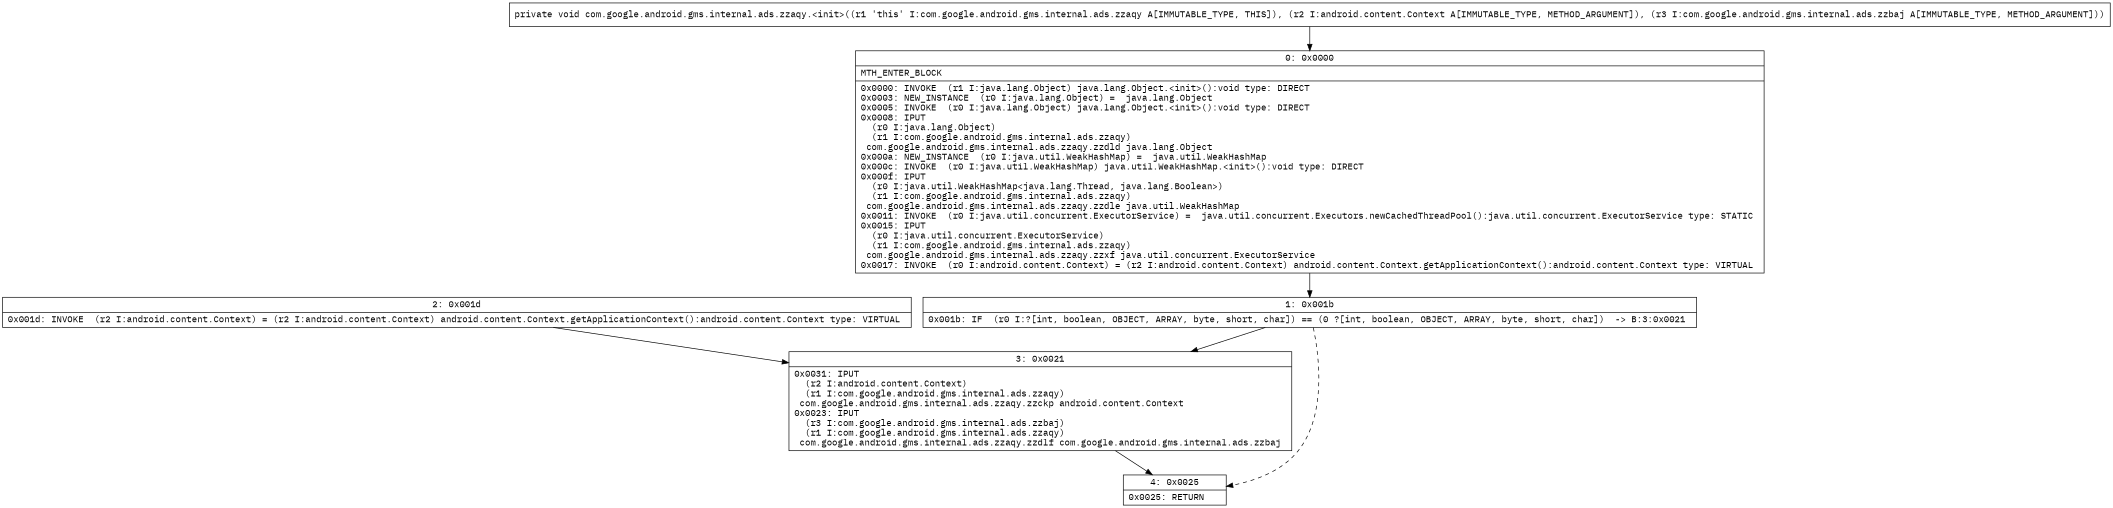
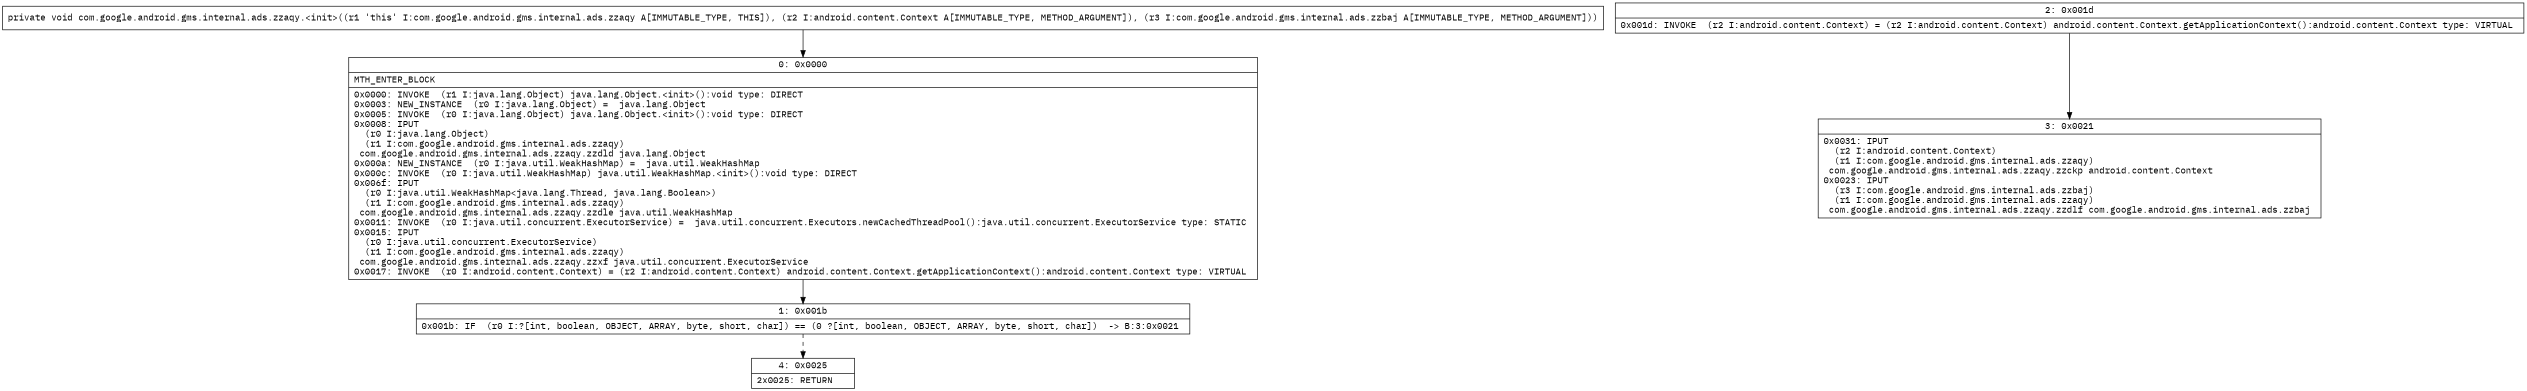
(899, 177) -> (392, 183)
(1231, 339) -> none
(1131, 461) -> none
(1175, 497) -> (803, 381)
